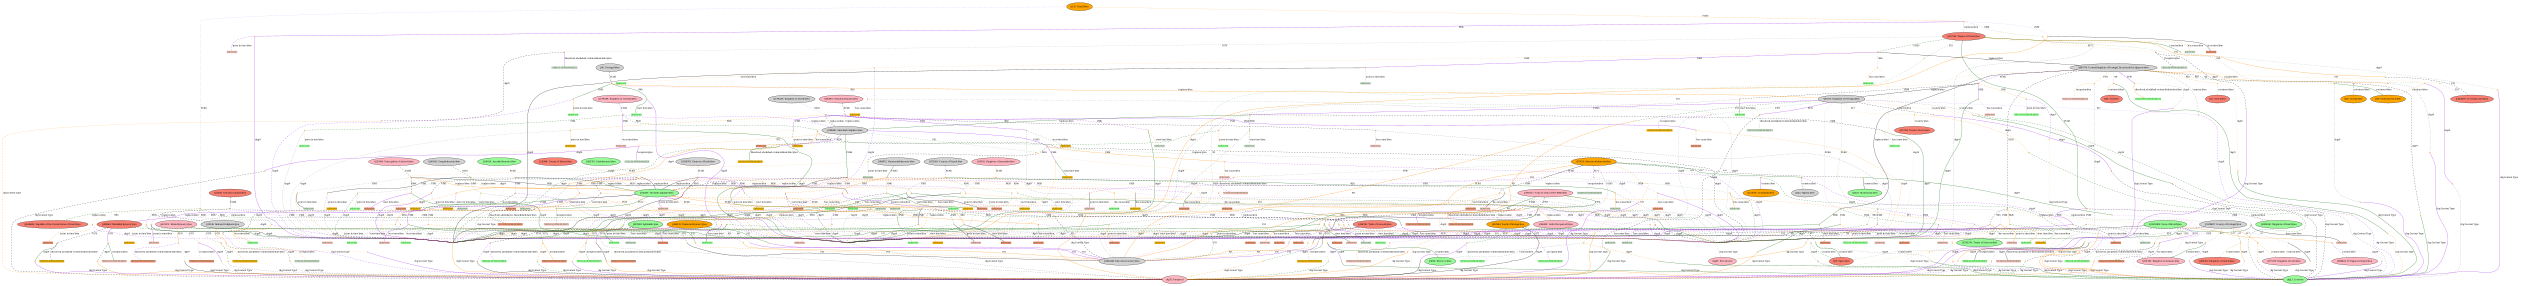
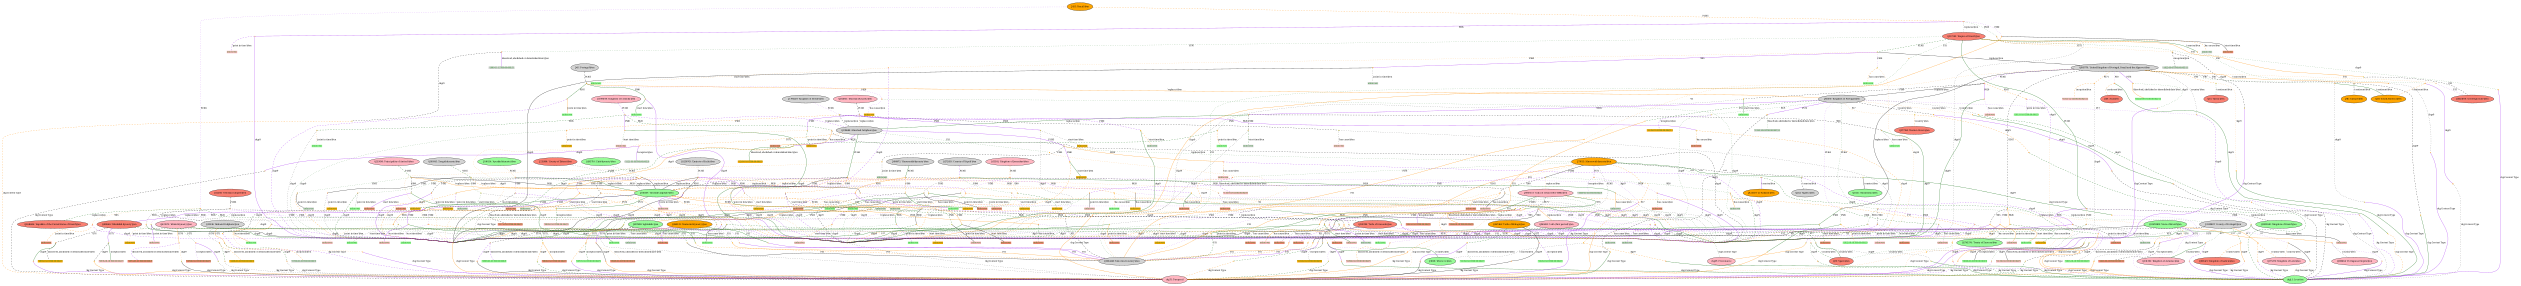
(1508, 224) -> (1509, 224)
